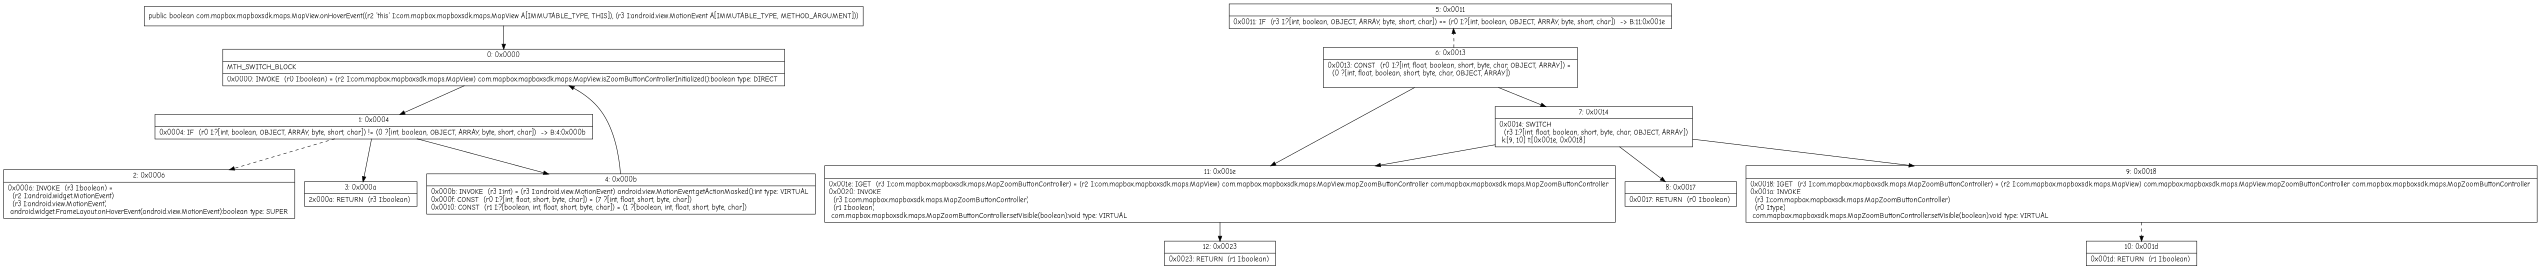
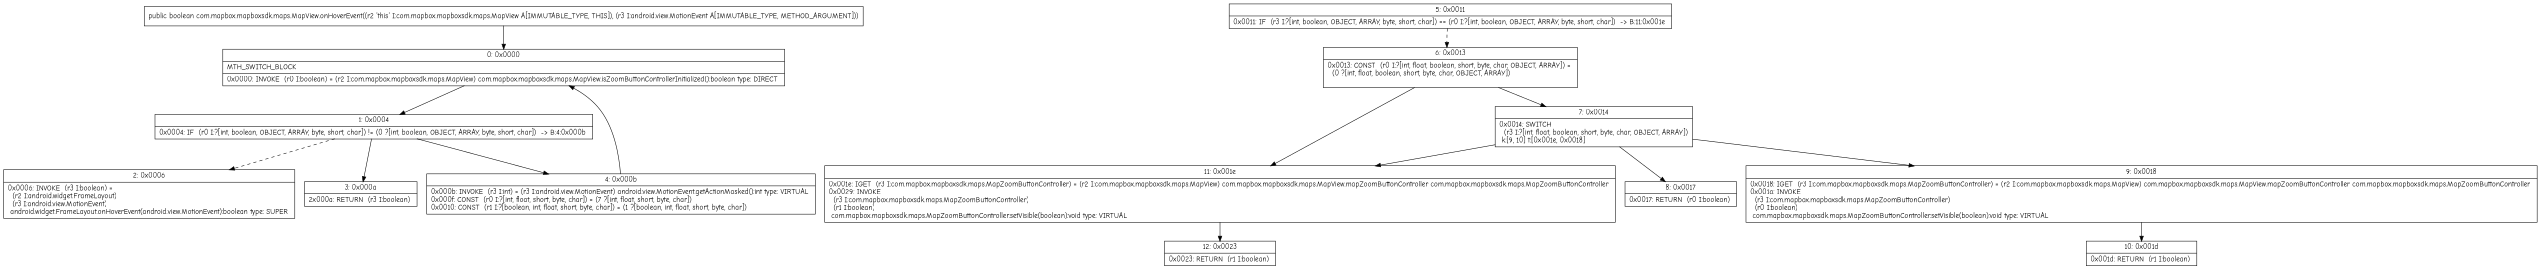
(1454, 41) -> (1447, 35)
(857, 192) -> (857, 192)
(61, 196) -> (62, 196)
(1768, 208) -> (1774, 208)
(2142, 229) -> (2142, 229)
